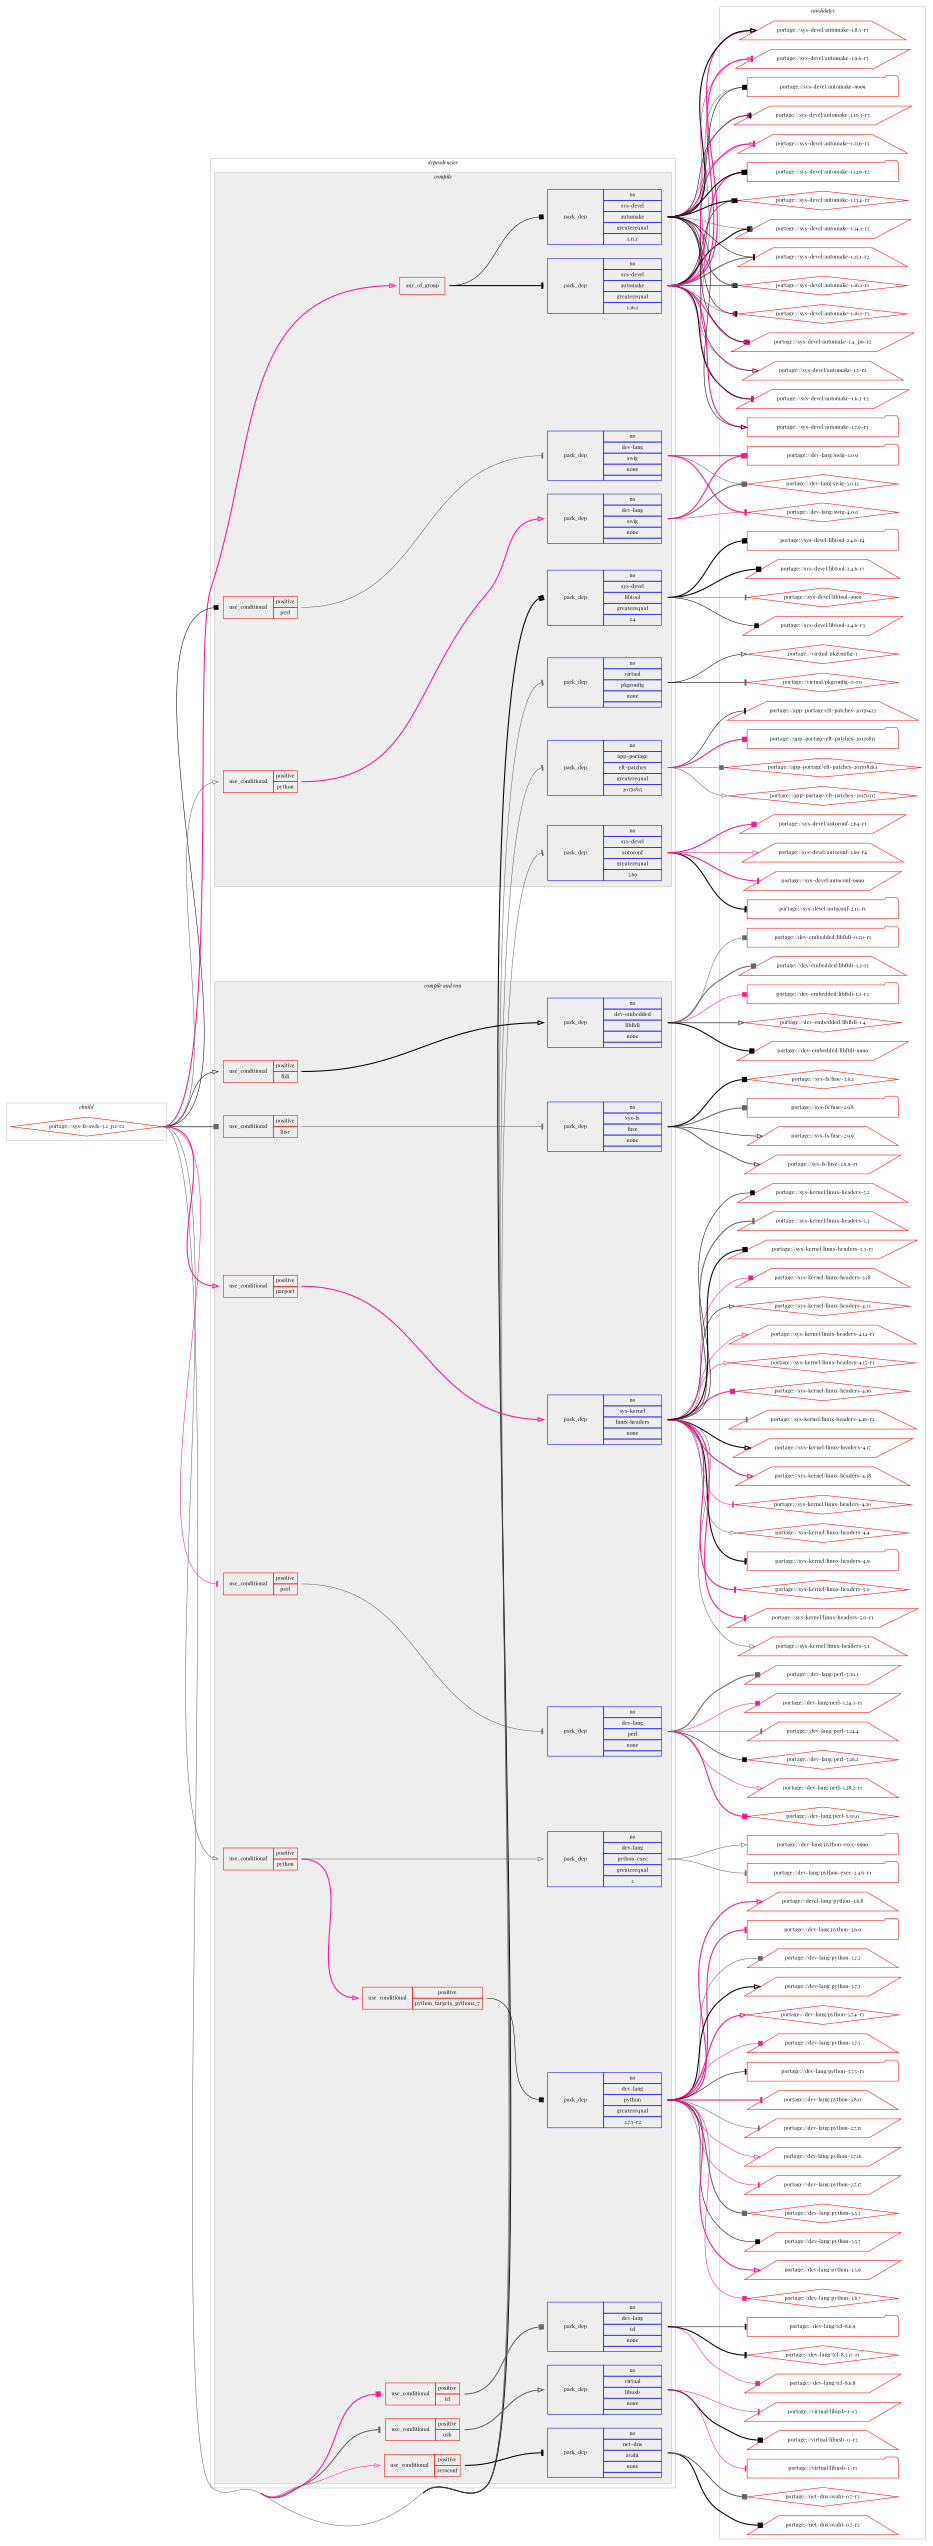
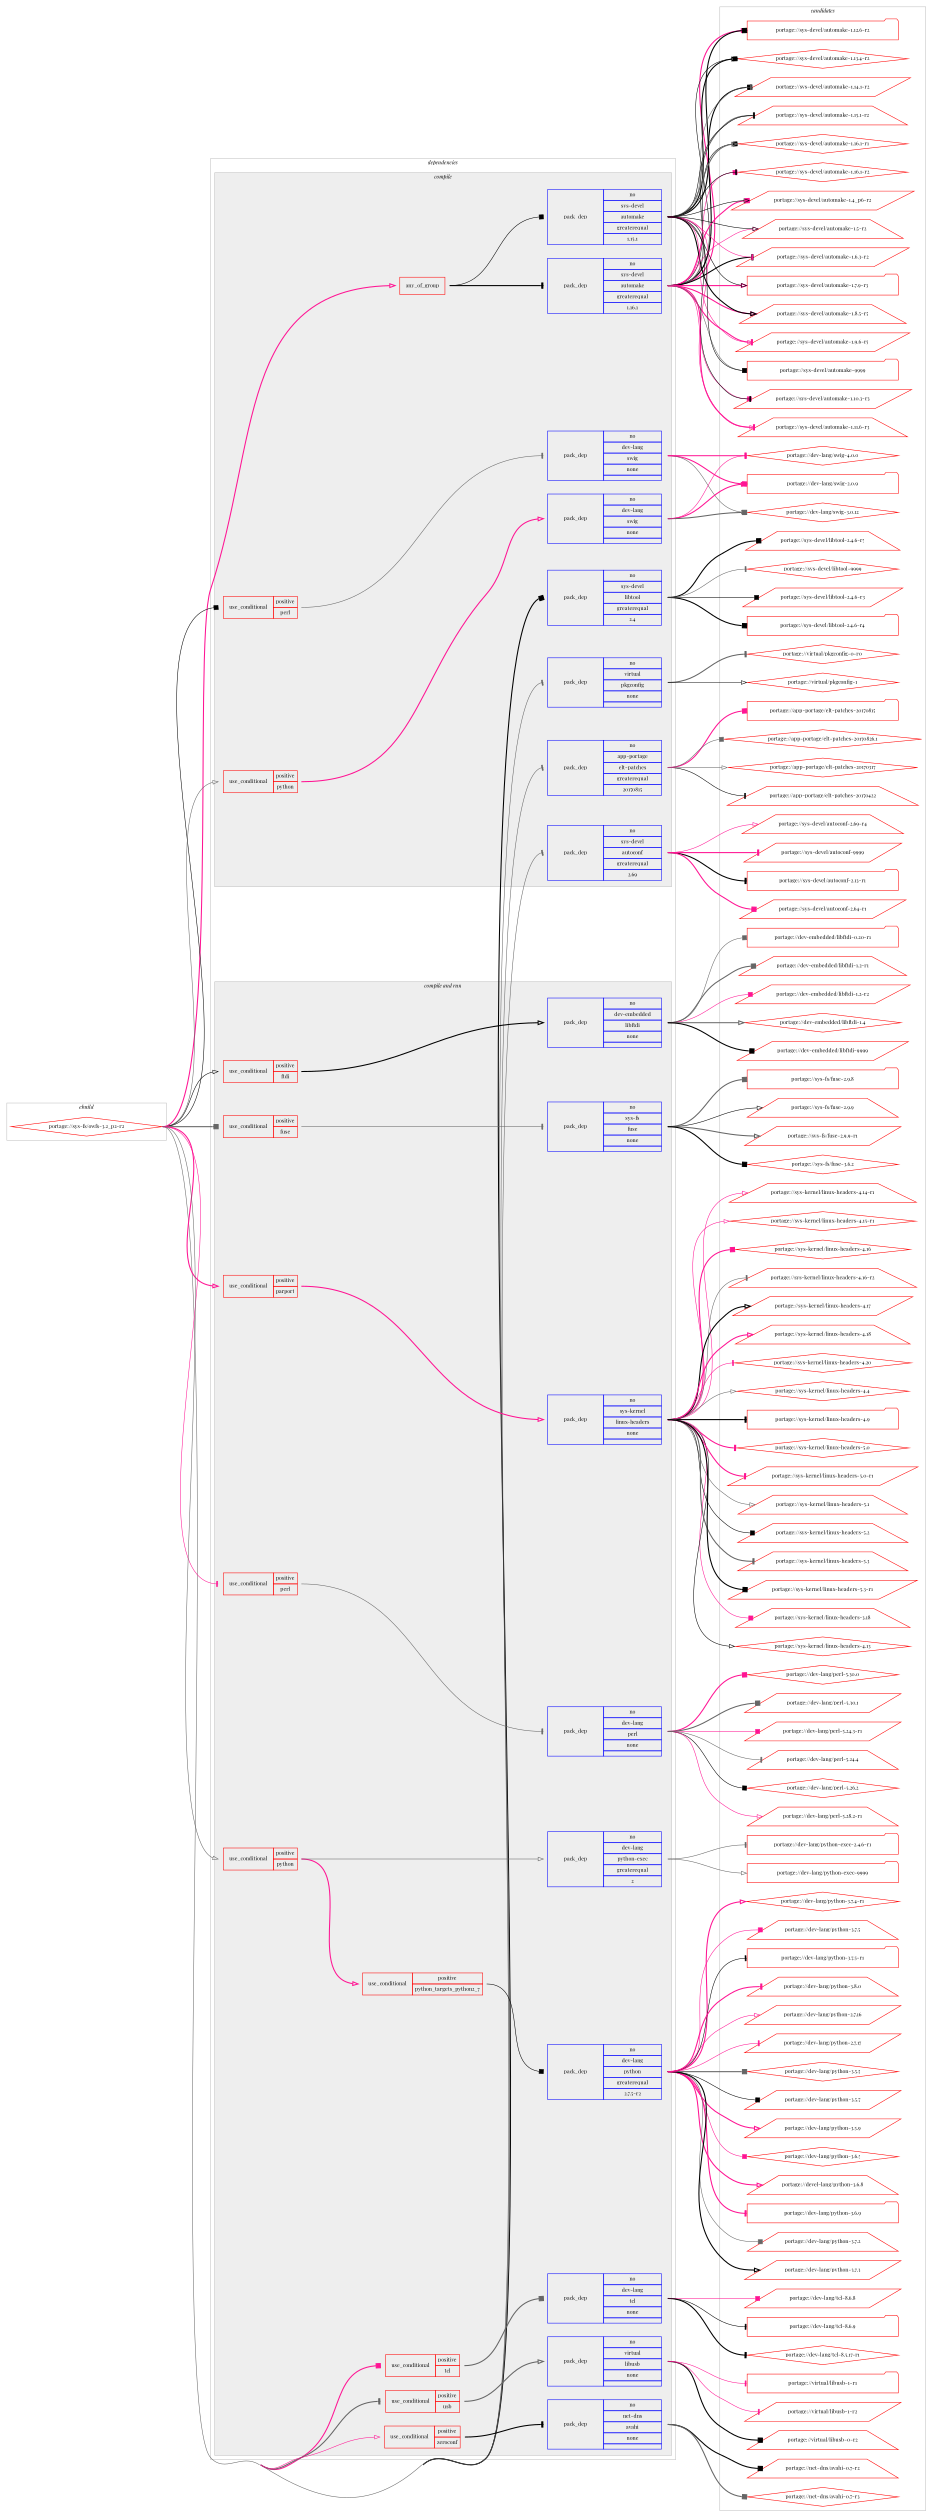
(823, 994) -> (823, 994)
(823, 2128) -> none
